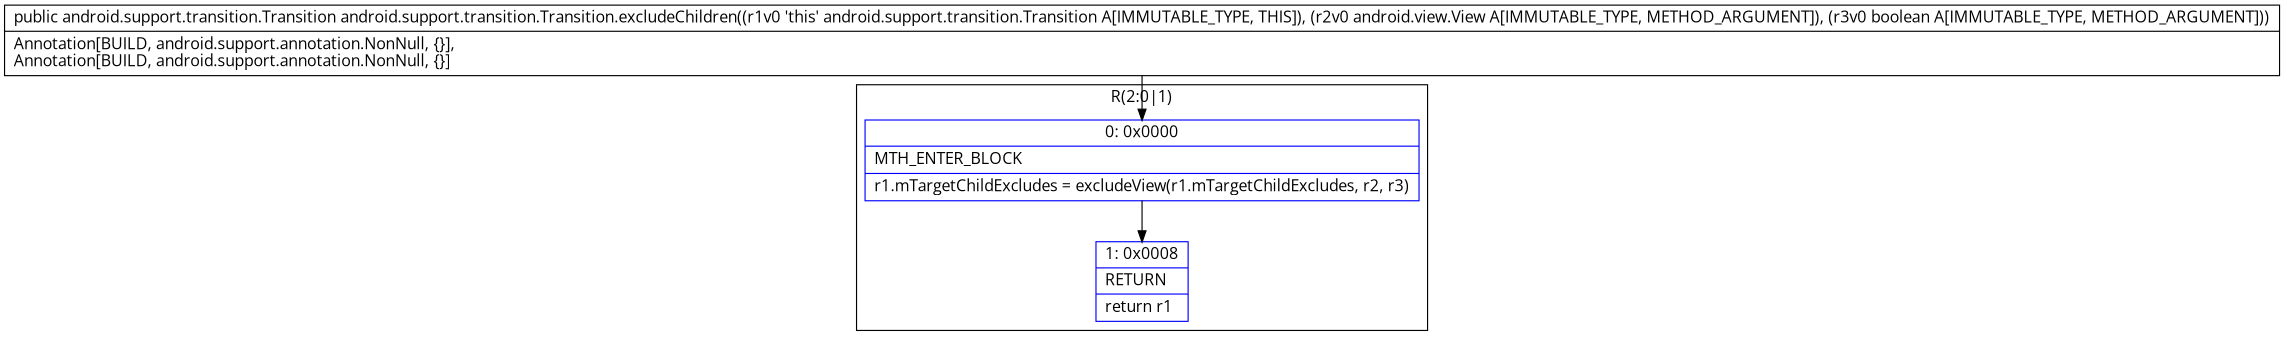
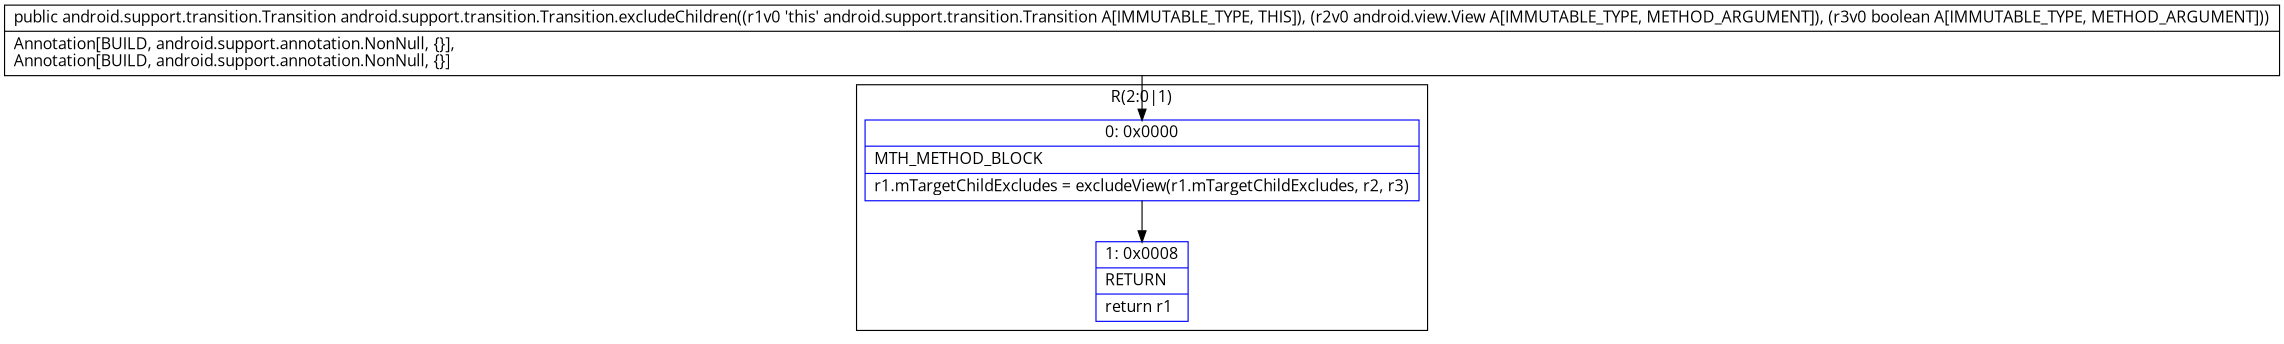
(948, 159) -> (958, 159)
